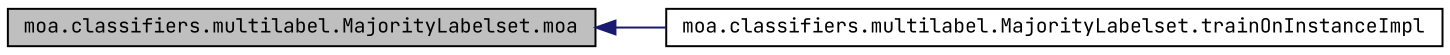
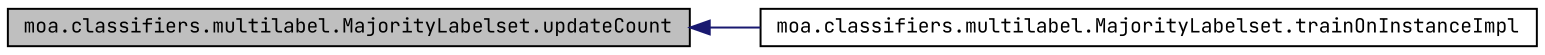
(302, 28) -> (349, 28)
